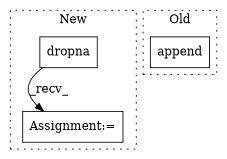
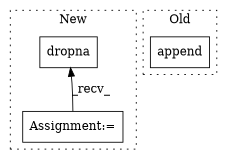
(29, 85) -> (73, 94)
